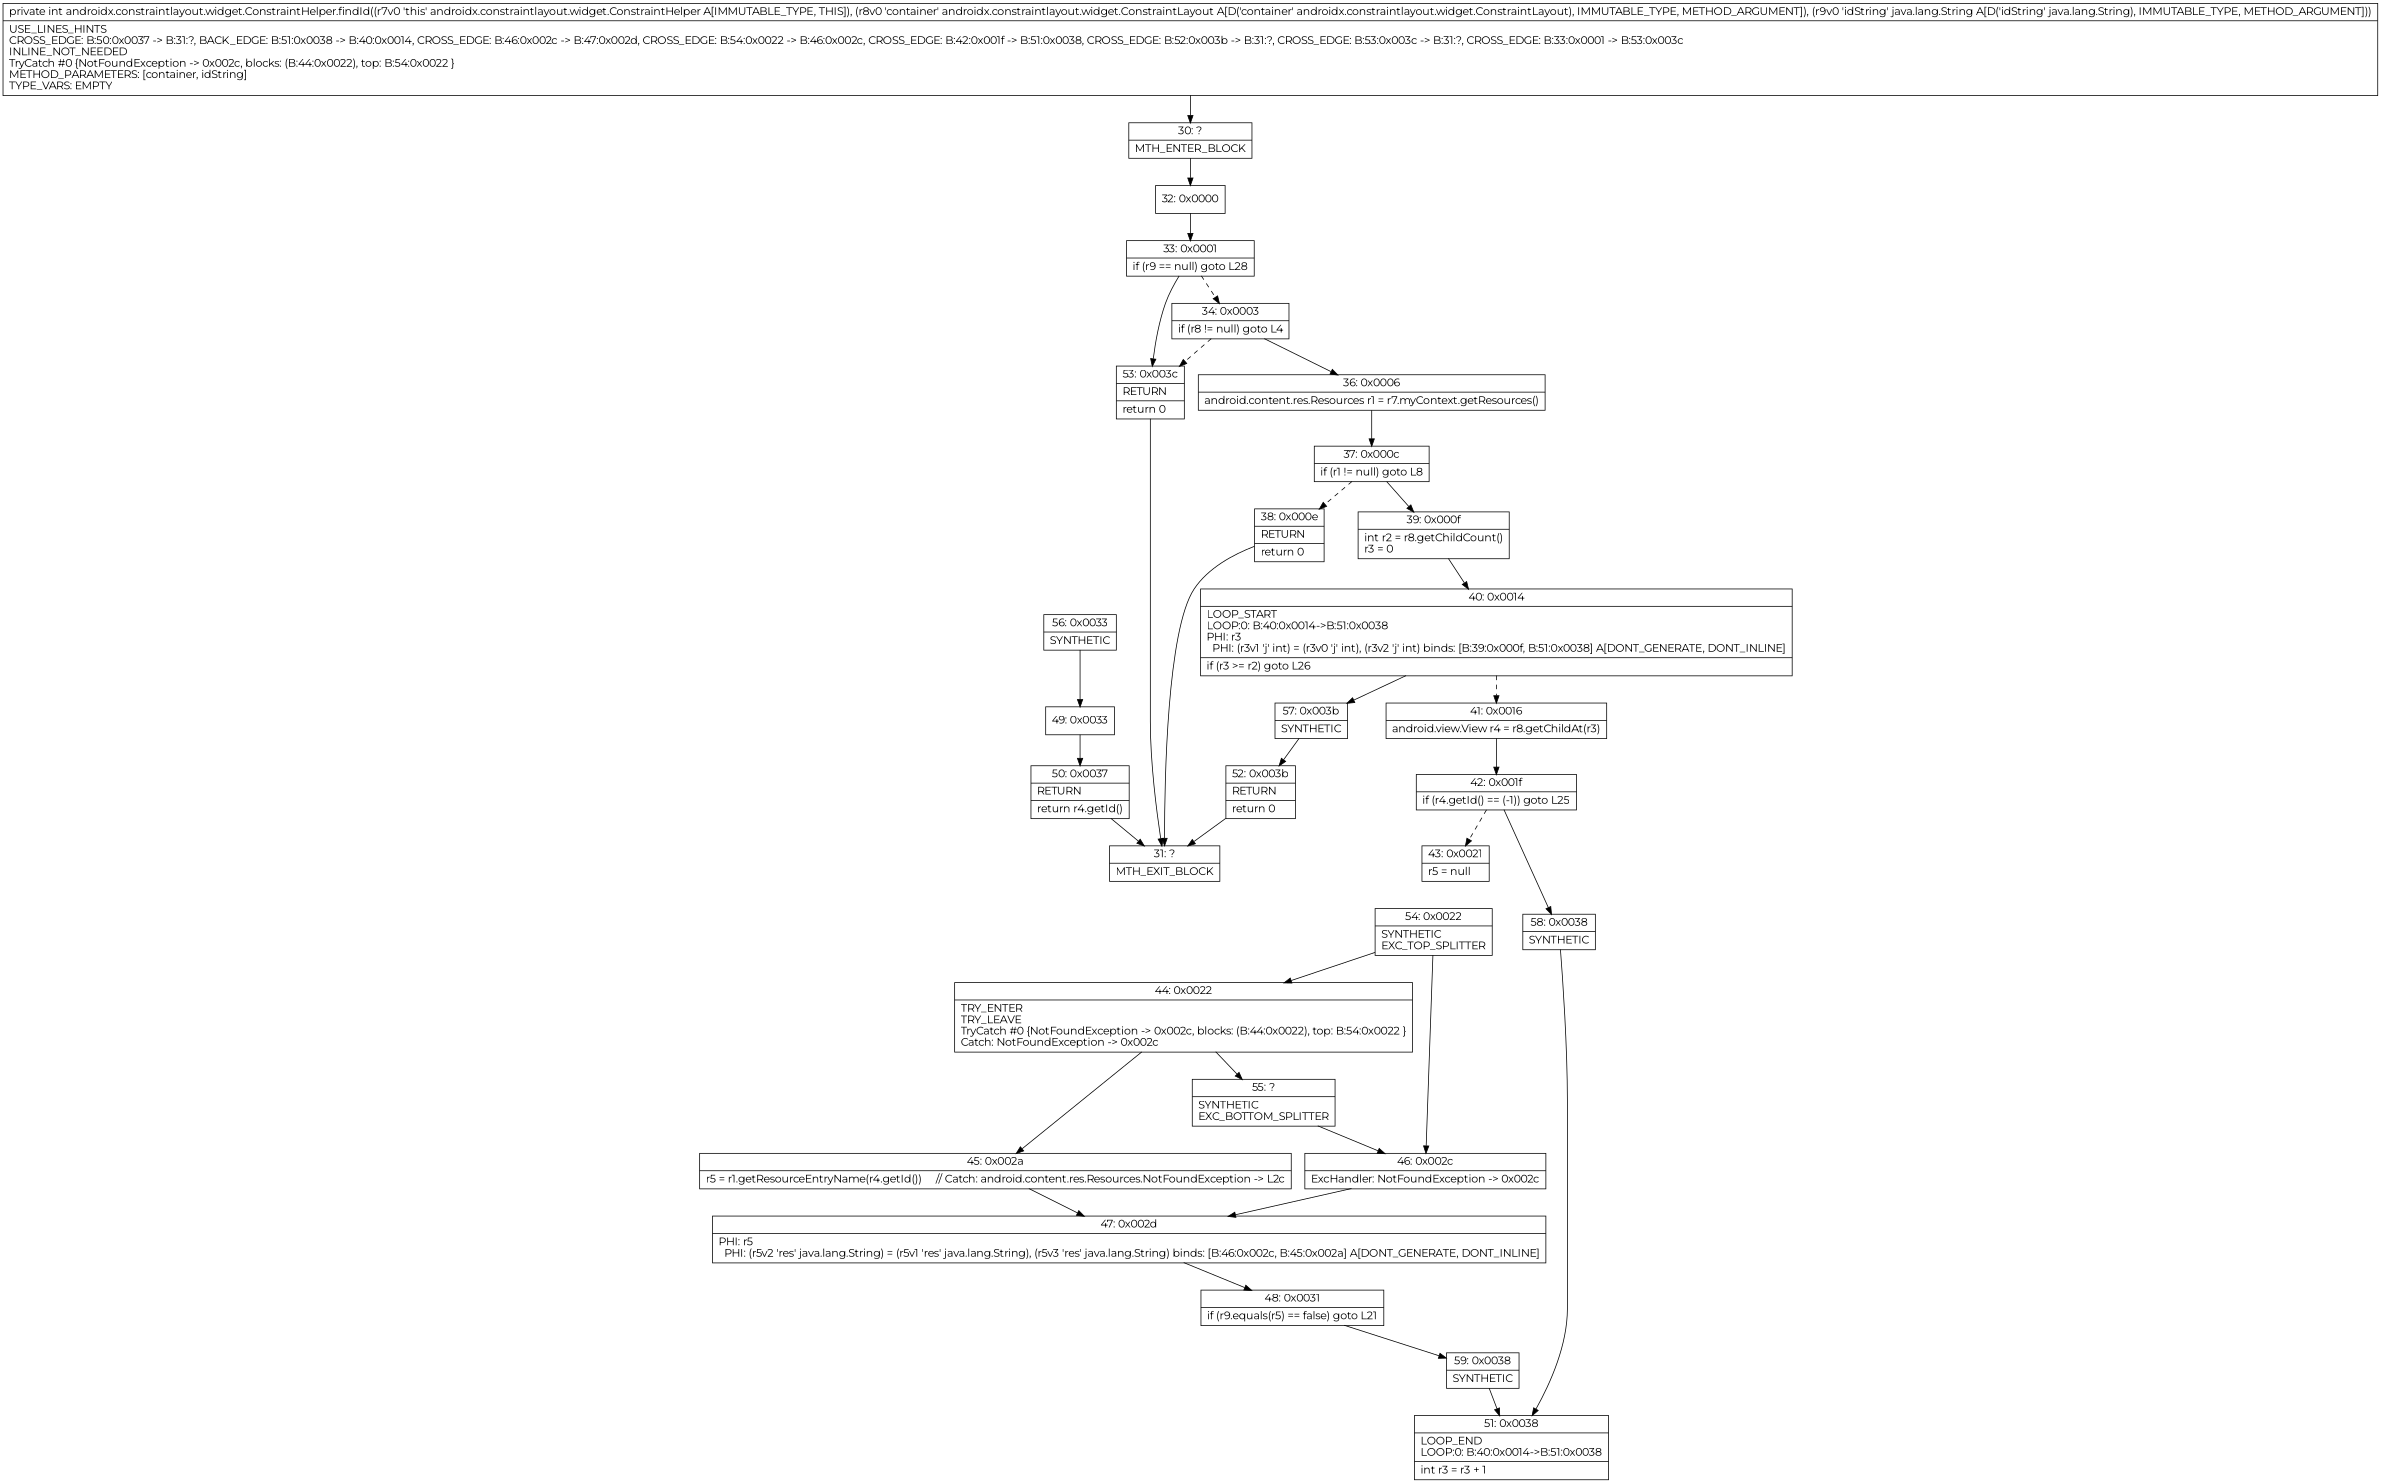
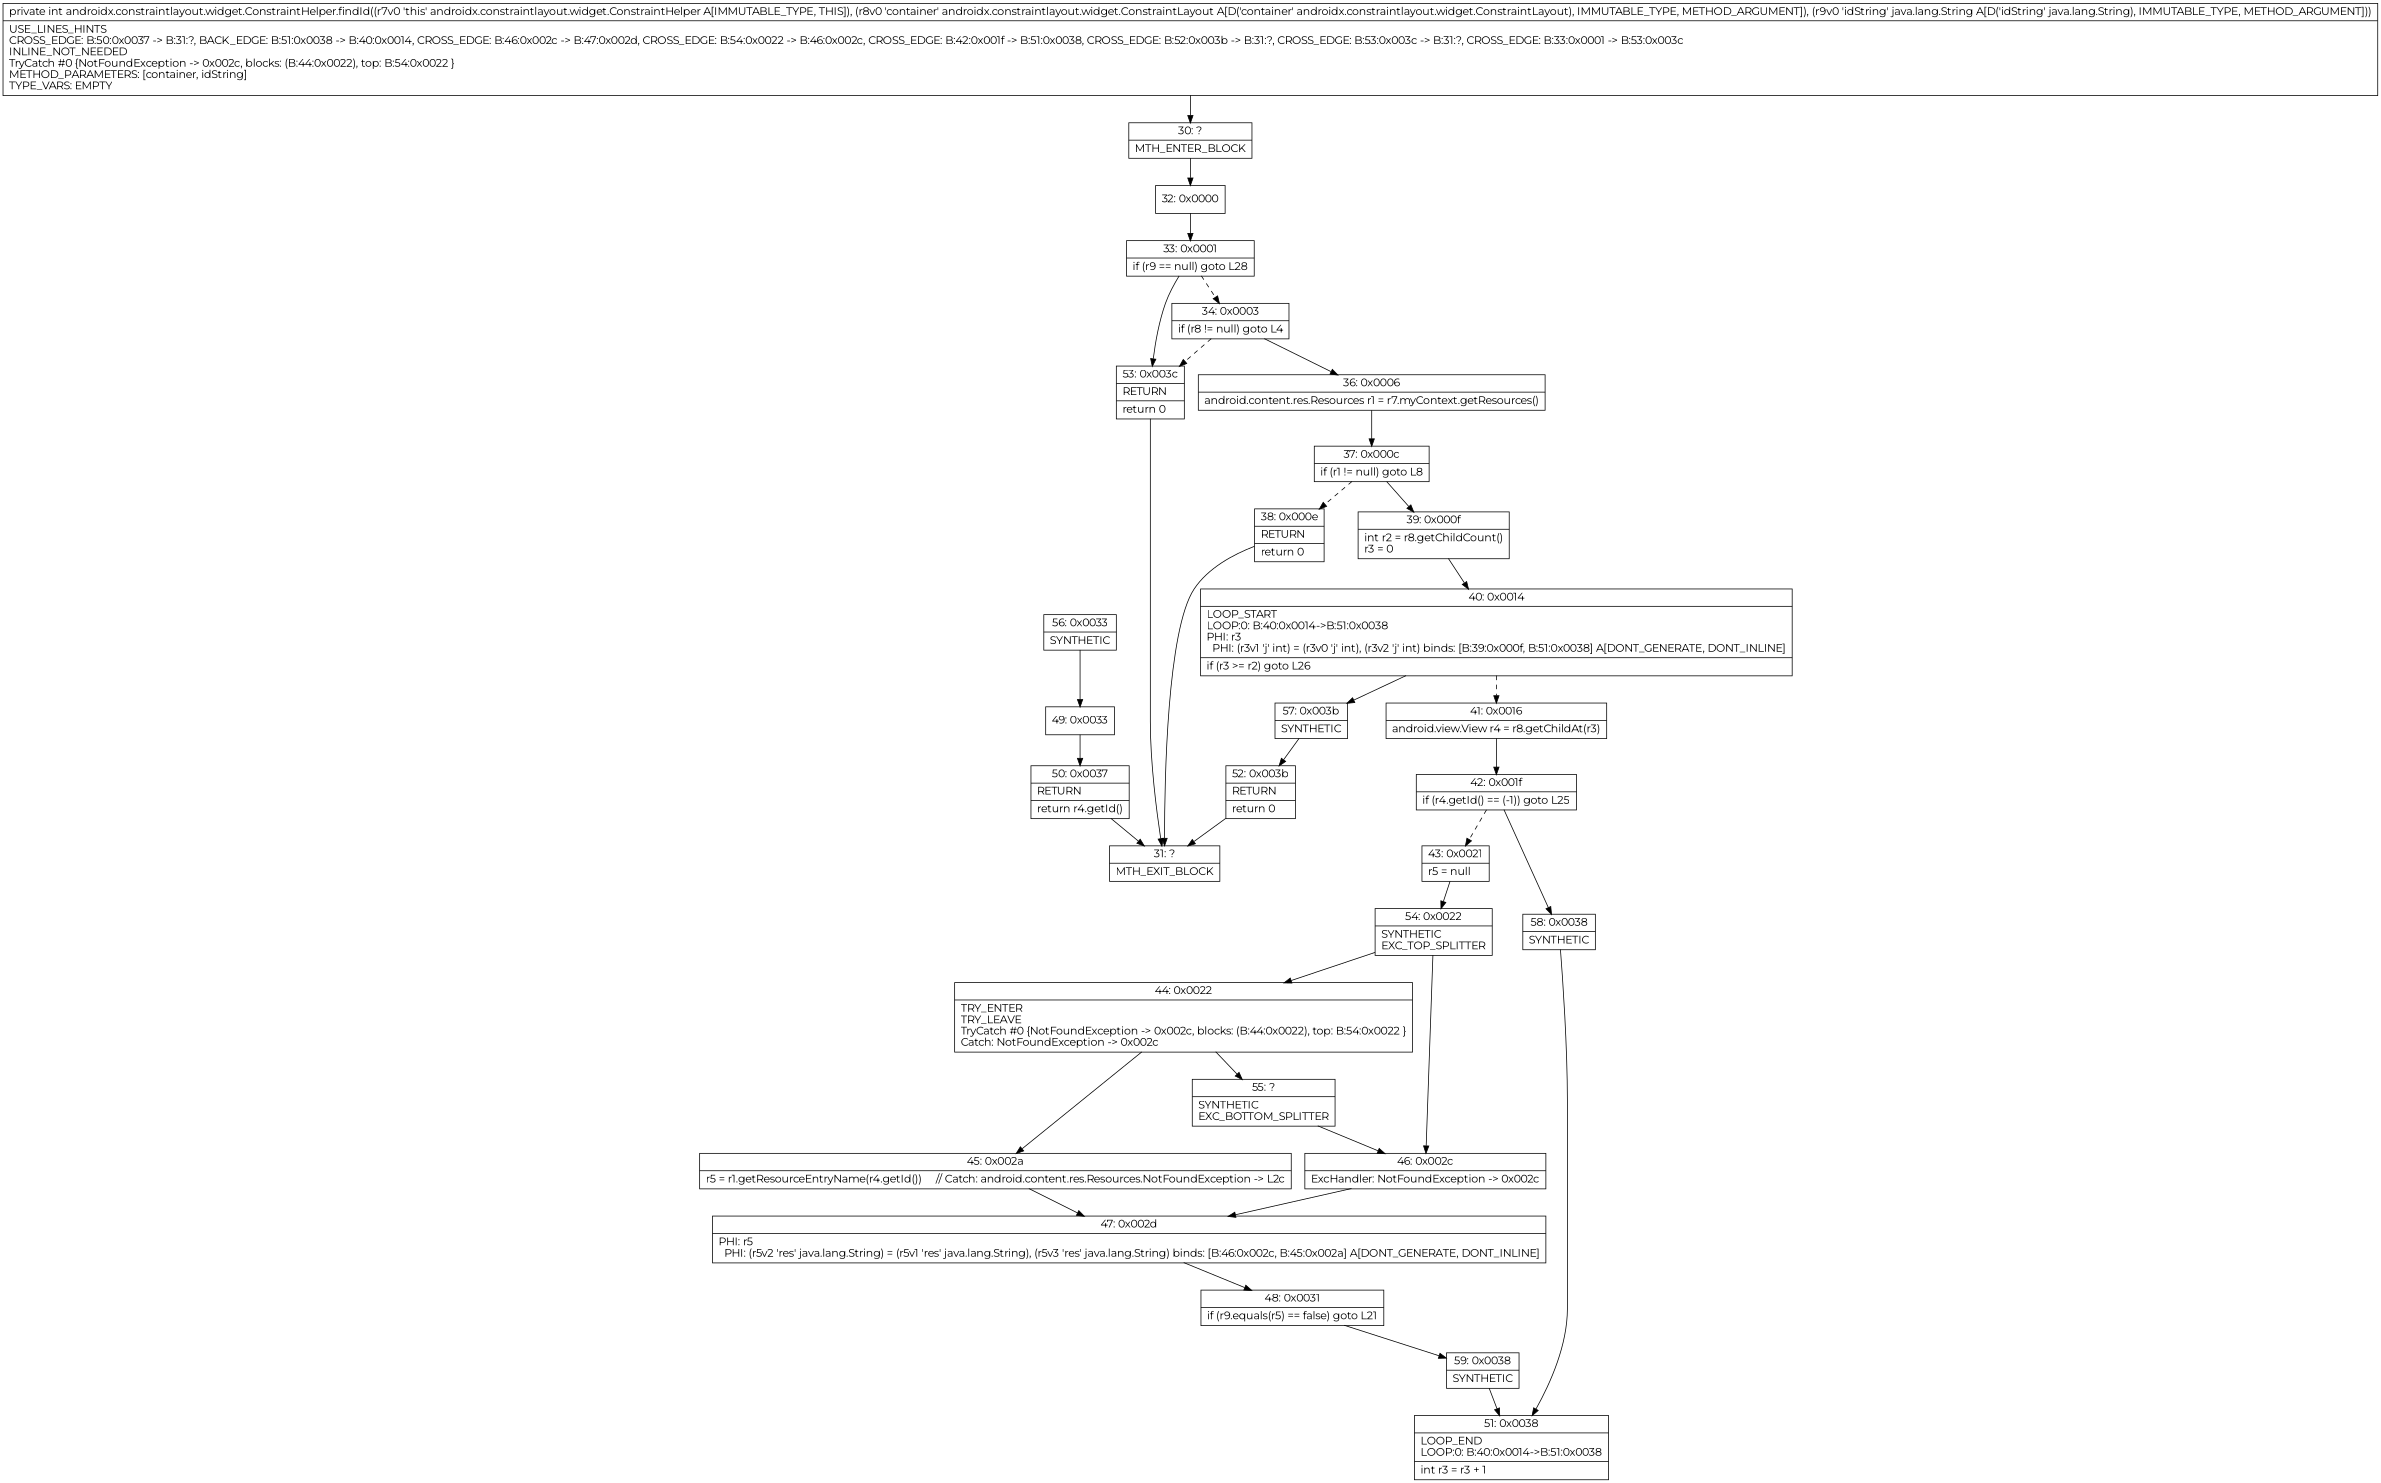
none -> (1447, 891)
